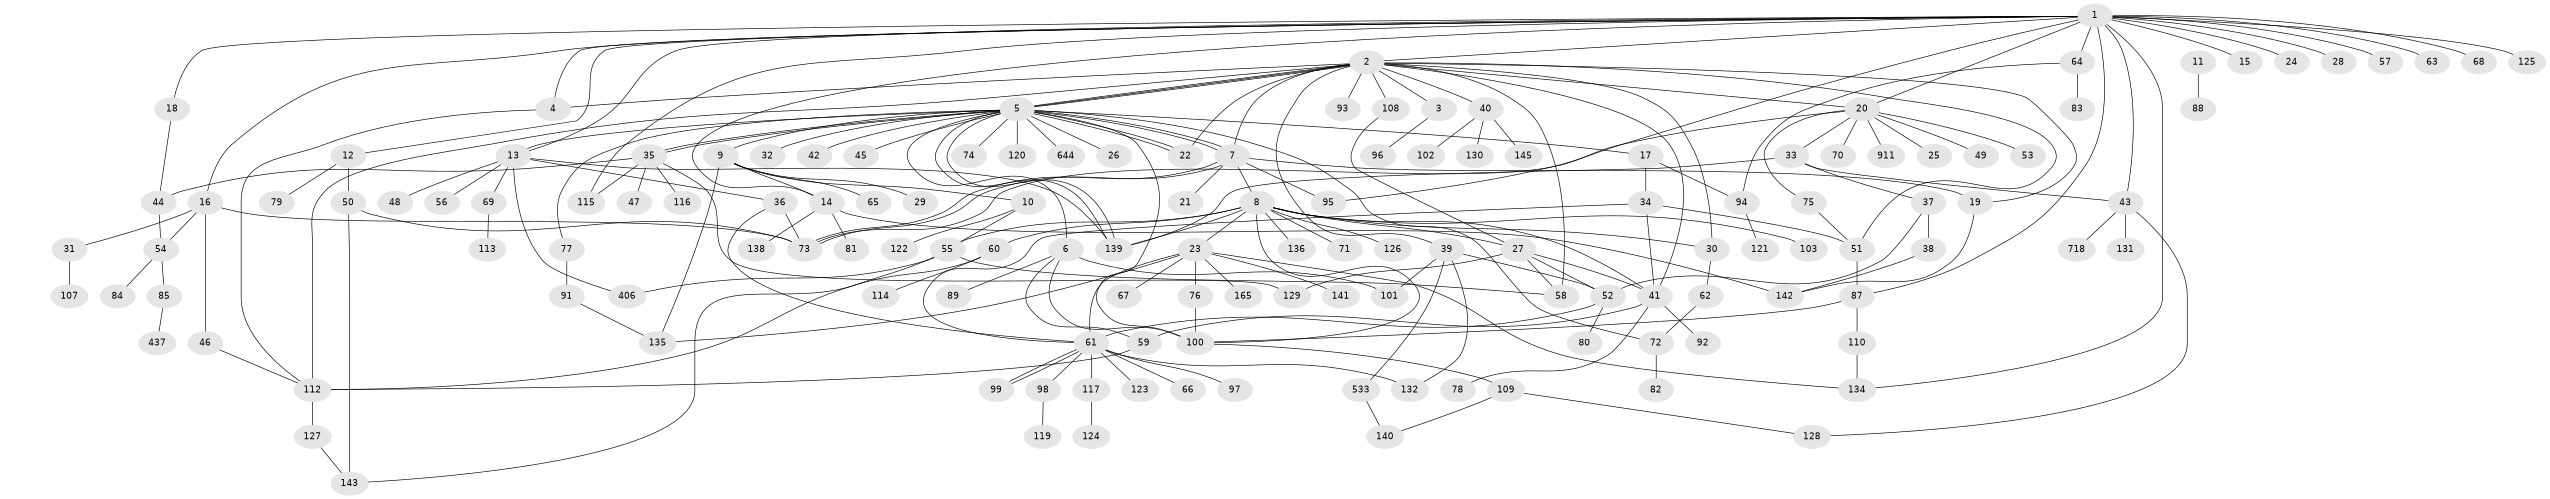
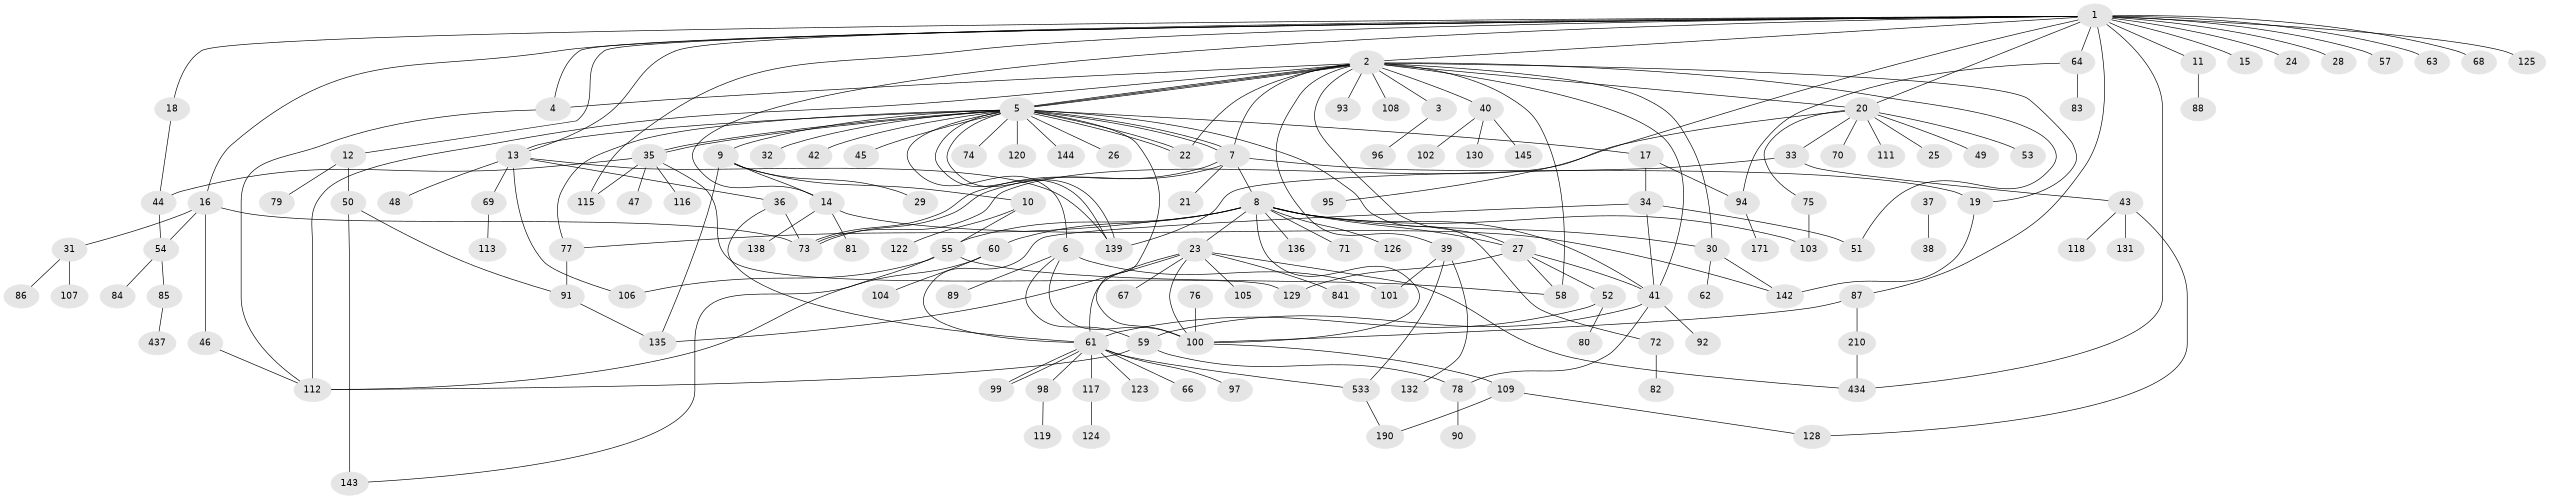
(2133, 105) -> (2147, 39)
(1066, 156) -> (1066, 156)
(1886, 156) -> (1886, 156)
(1277, 178) -> none
(1858, 183) -> none
(1397, 190) -> (1368, 185)
(442, 203) -> none
(874, 203) -> none
(577, 226) -> (453, 257)
(1833, 226) -> (1809, 226)
(1187, 229) -> (963, 233)
(1760, 250) -> (1760, 250)
(2077, 250) -> (2077, 250)
(1195, 270) -> (1170, 296)
(1529, 270) -> none
(1857, 273) -> none
(1861, 275) -> (1748, 273)
(1783, 283) -> none
none -> (21, 296)
(627, 296) -> (627, 296)
(881, 296) -> (881, 296)
(1243, 296) -> (1243, 296)
(1341, 296) -> (1341, 296)
(1685, 316) -> none
(1857, 343) -> (1857, 343)
(1251, 365) -> (1224, 372)
none -> (1301, 366)
(1857, 390) -> (1857, 390)
(313, 437) -> none
(1385, 437) -> (1385, 437)
none -> (1458, 437)
